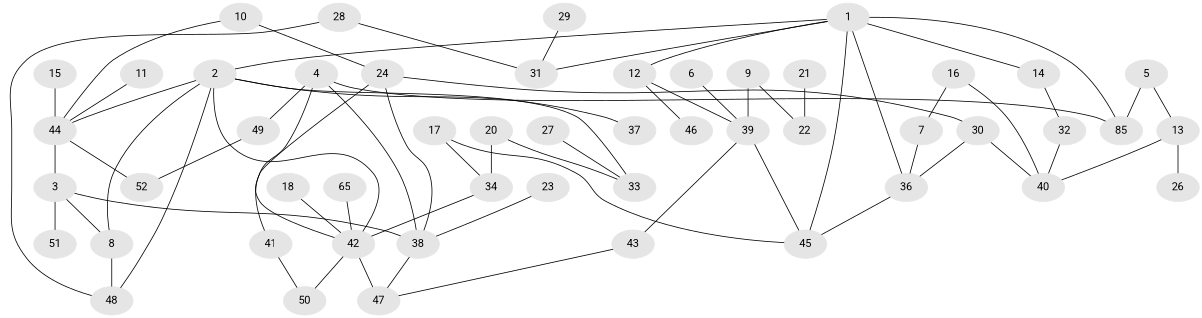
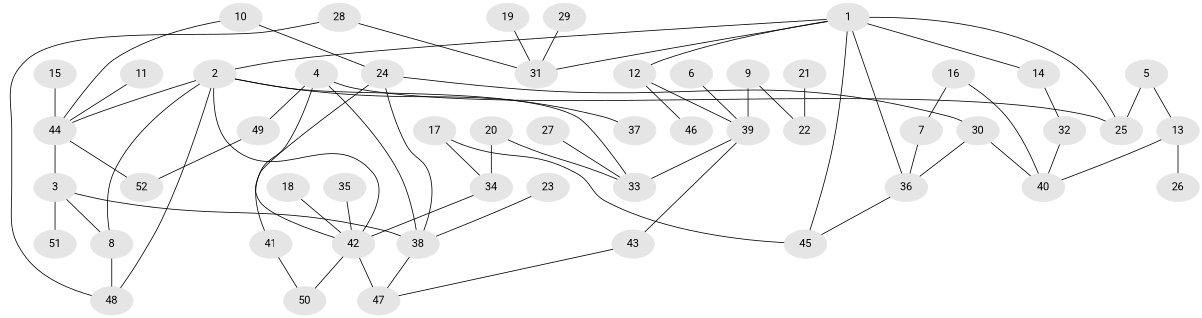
none -> (508, 17)
(1121, 131) -> (1121, 131)
(345, 187) -> (345, 187)
(777, 187) -> (691, 159)
